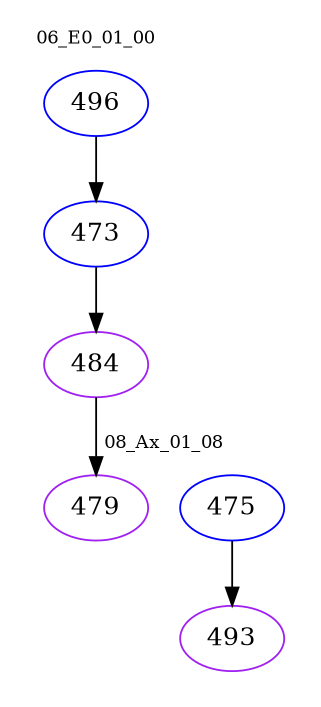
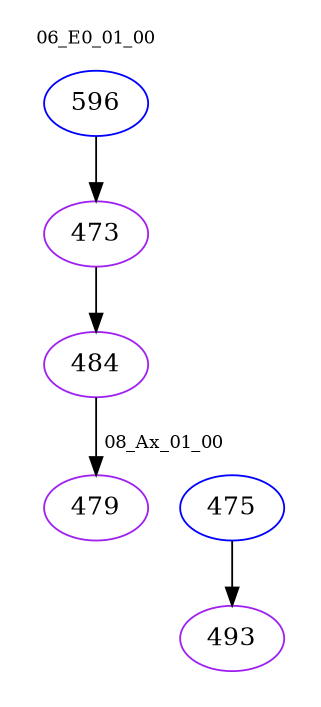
(96, 103) -> (96, 103)
(96, 234) -> (96, 234)
(164, 443) -> (164, 443)
